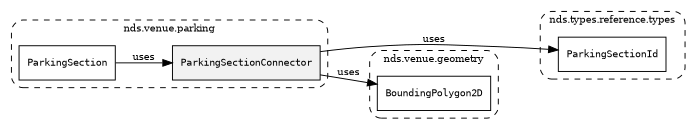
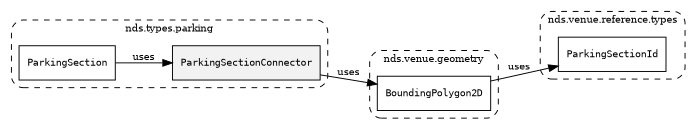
(613, 20) -> (613, 20)
(170, 29) -> (170, 29)
(434, 45) -> (520, 75)
